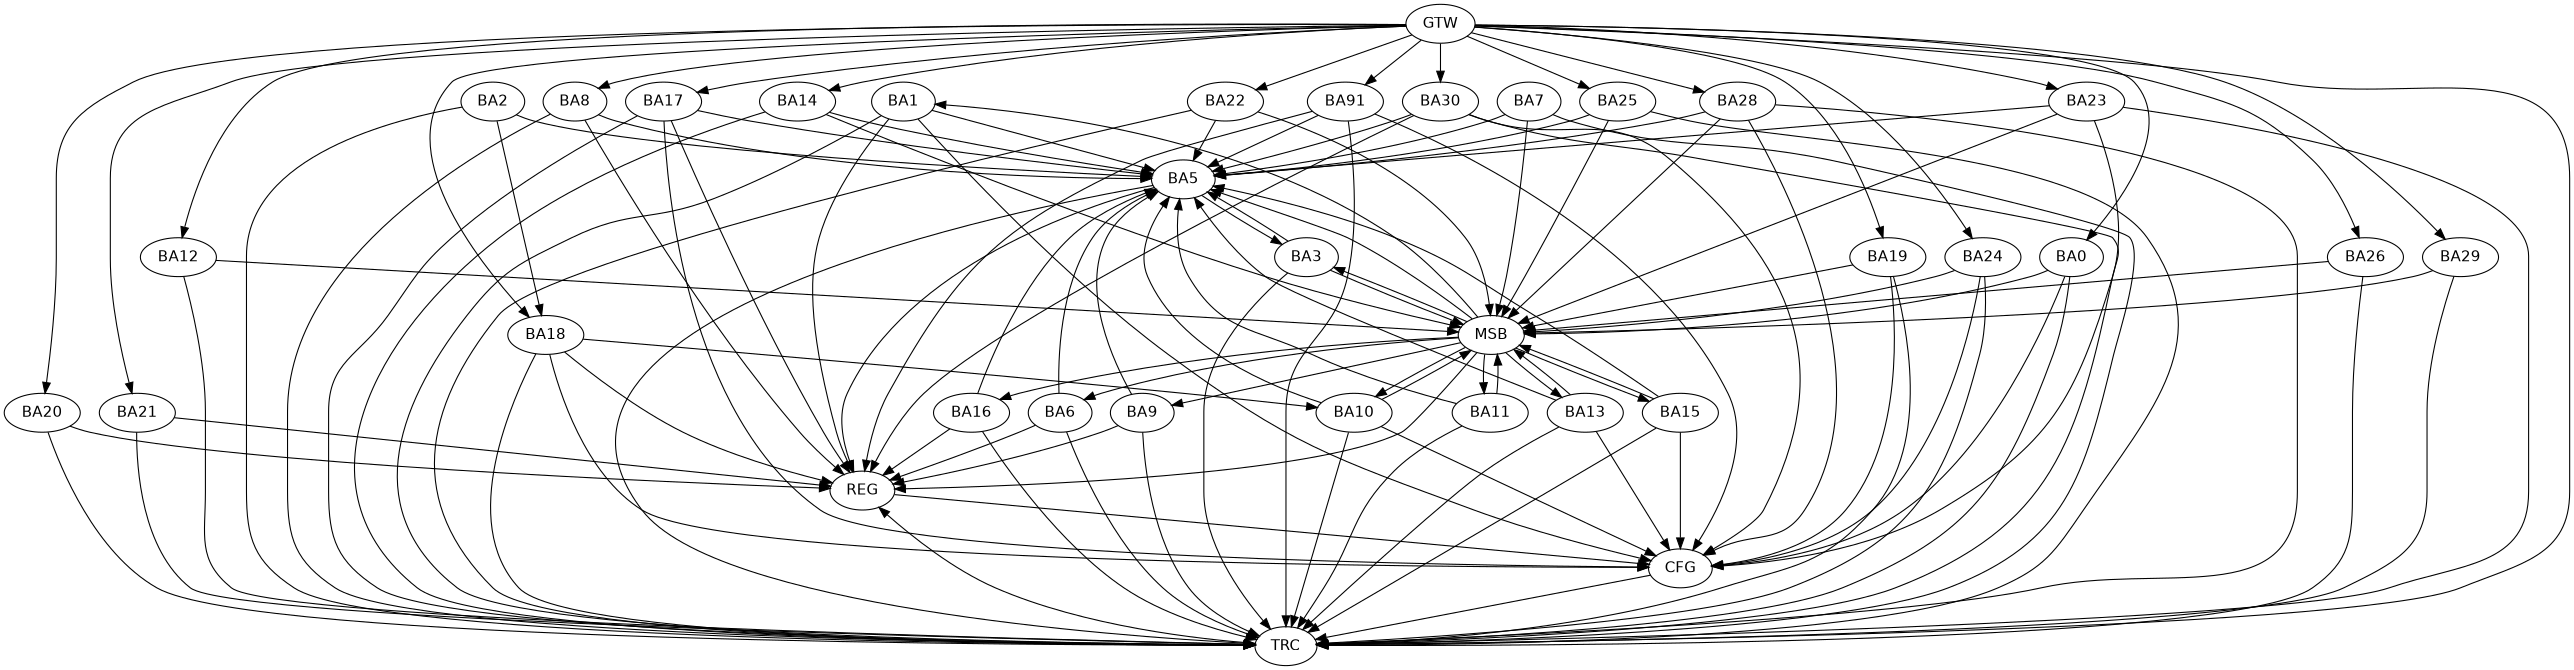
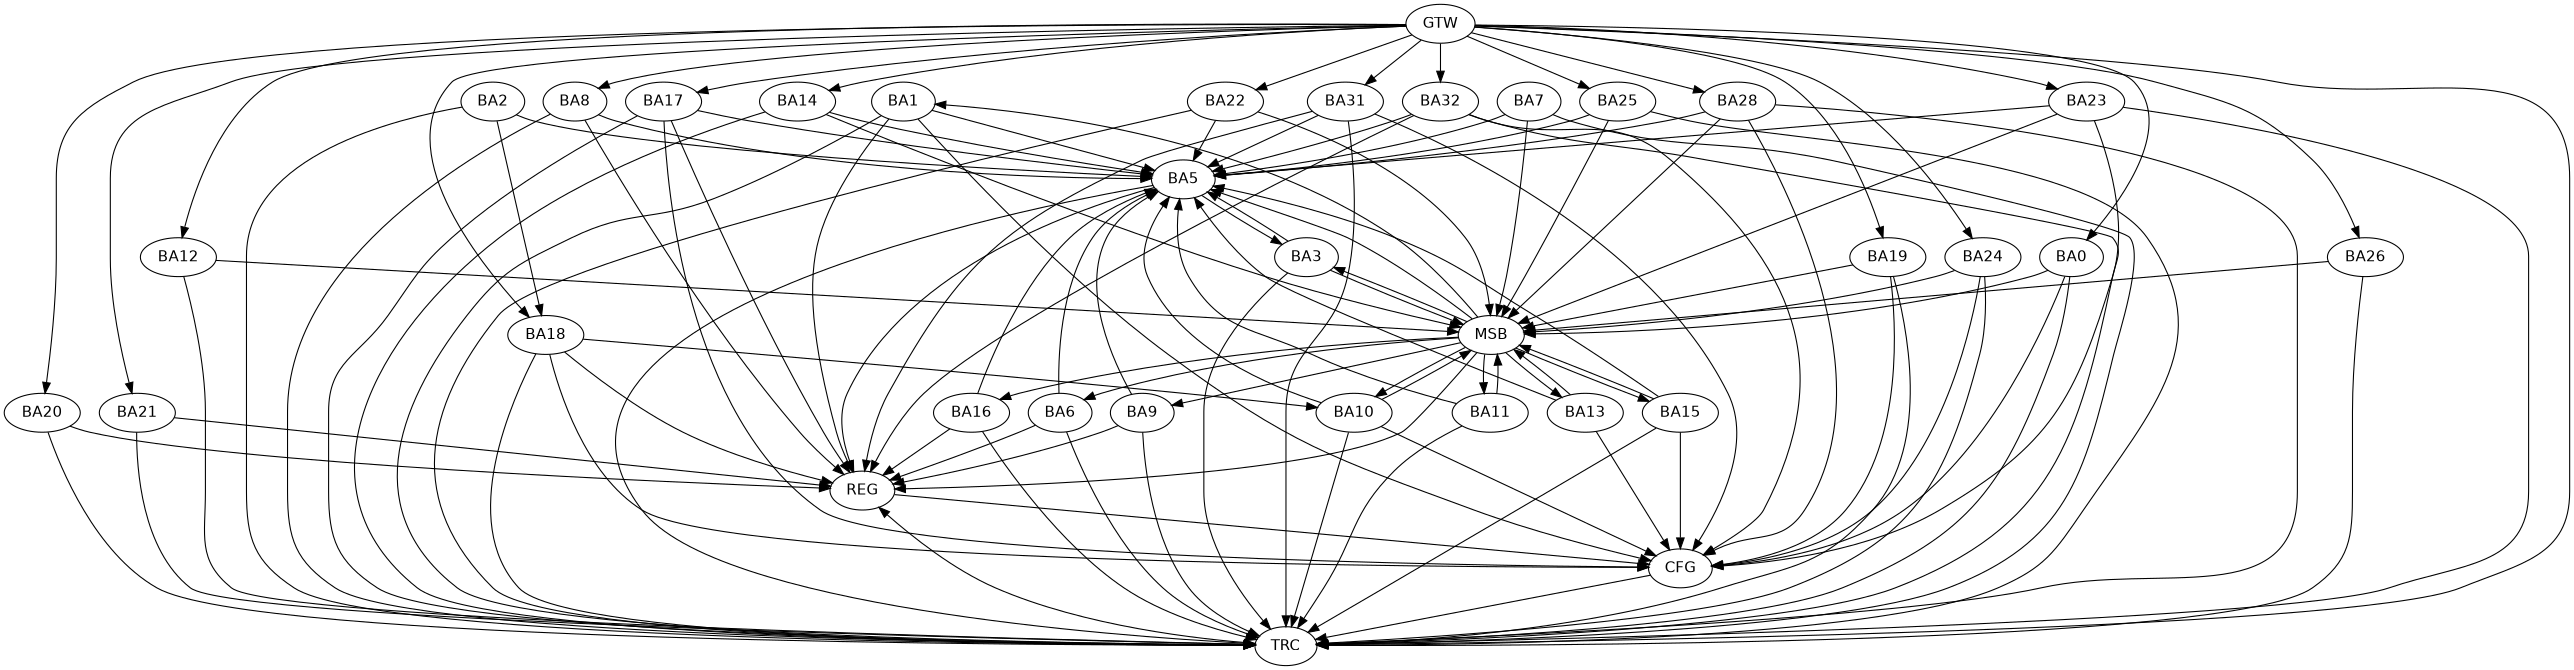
(1345, 102) -> (1345, 102)
(1440, 102) -> (1440, 102)
(2461, 257) -> none
(1429, 517) -> none
